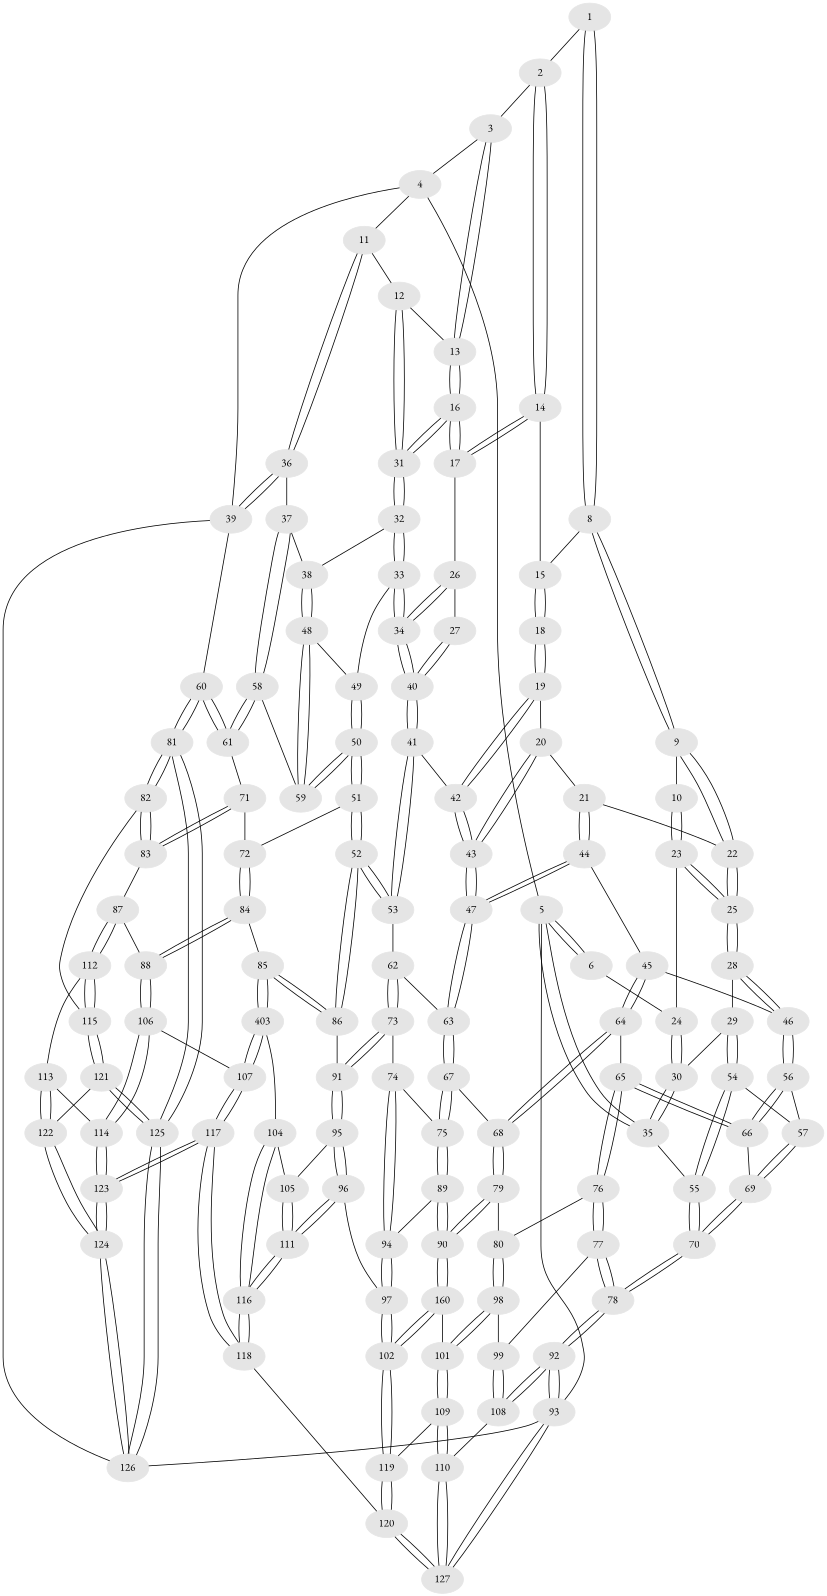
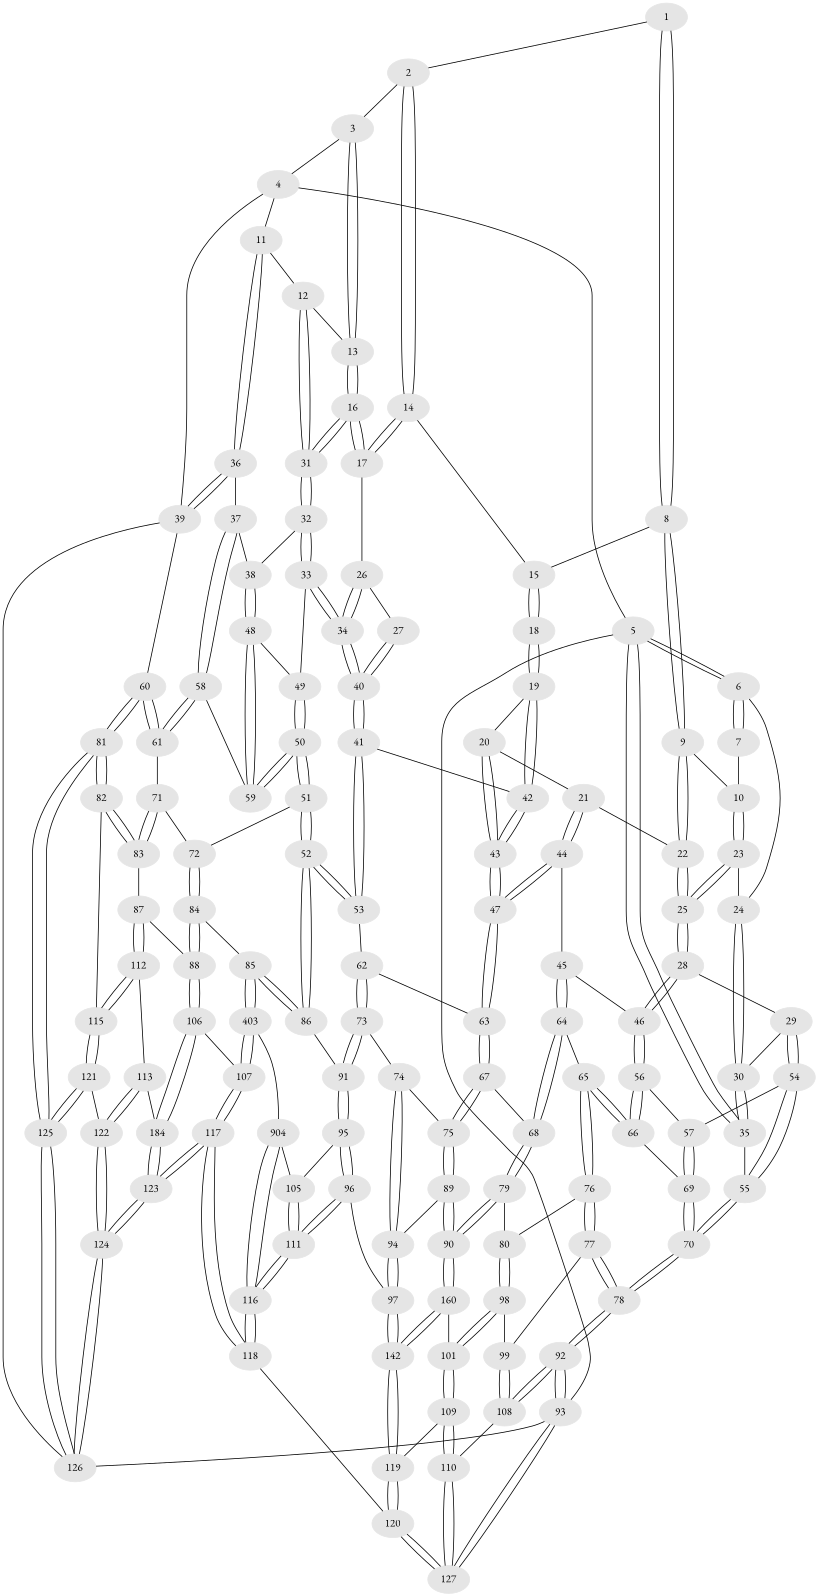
none -> (739, 742)
(102, 1133) -> (157, 1133)
(275, 1133) -> (278, 1133)
(387, 1356) -> (393, 1356)
